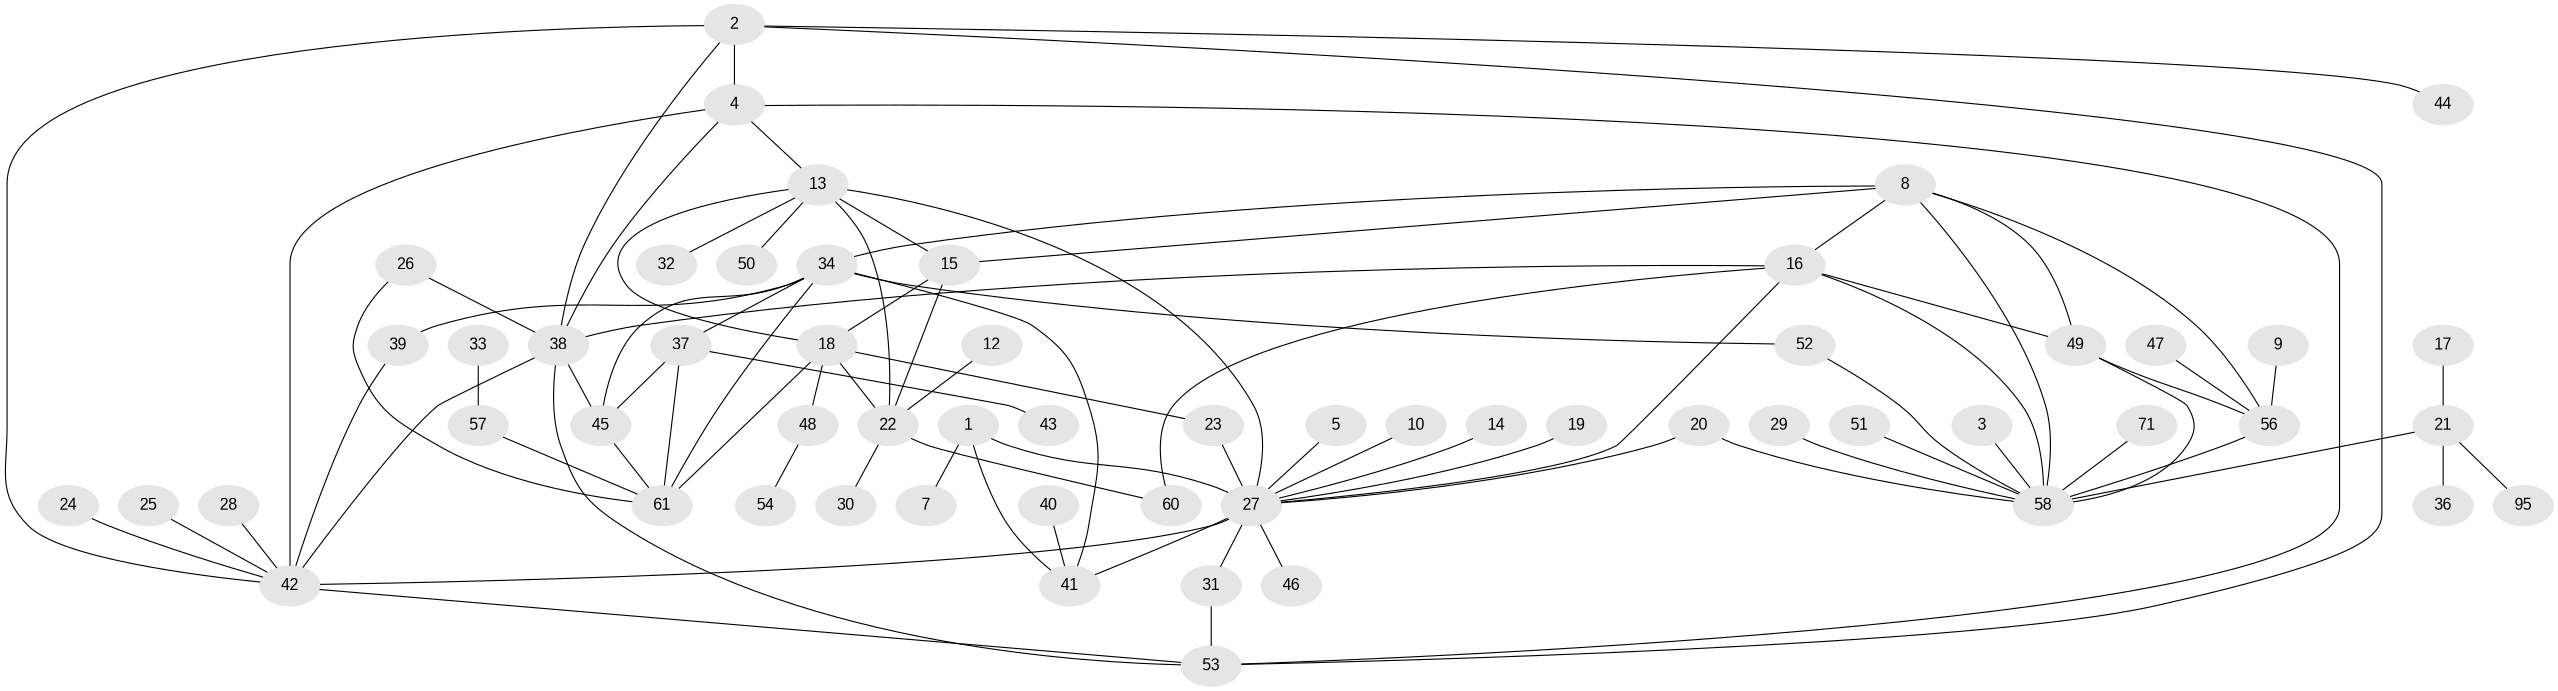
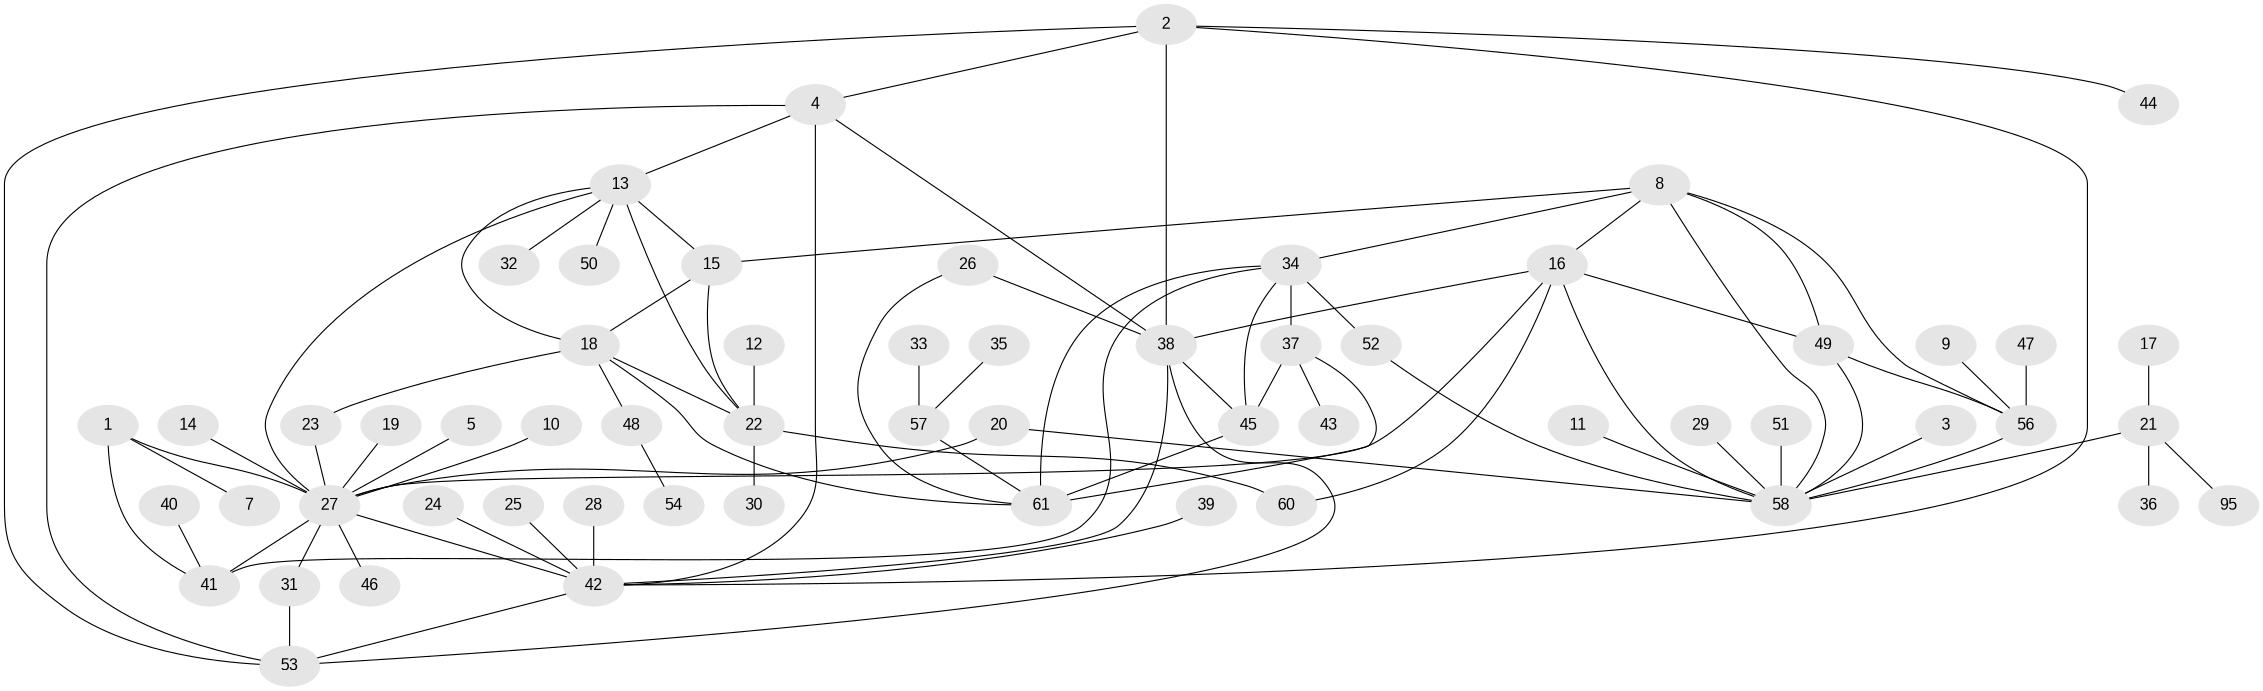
(612, 305) -> none
none -> (999, 345)
(2147, 426) -> (1578, 426)
